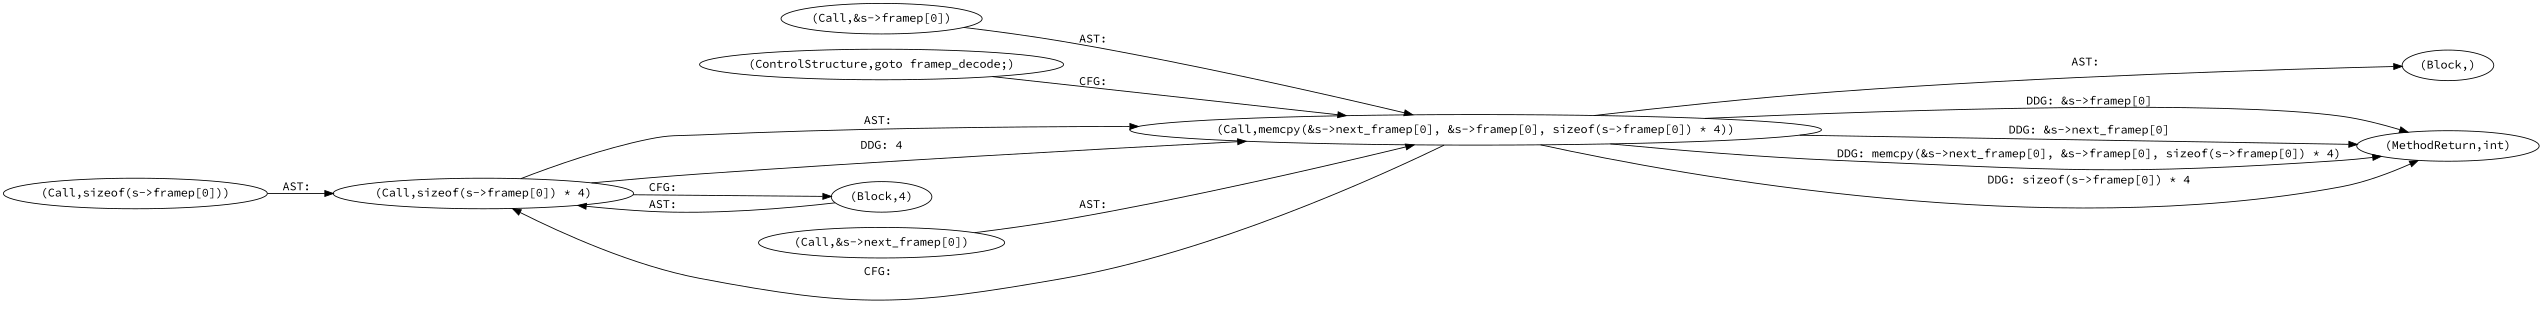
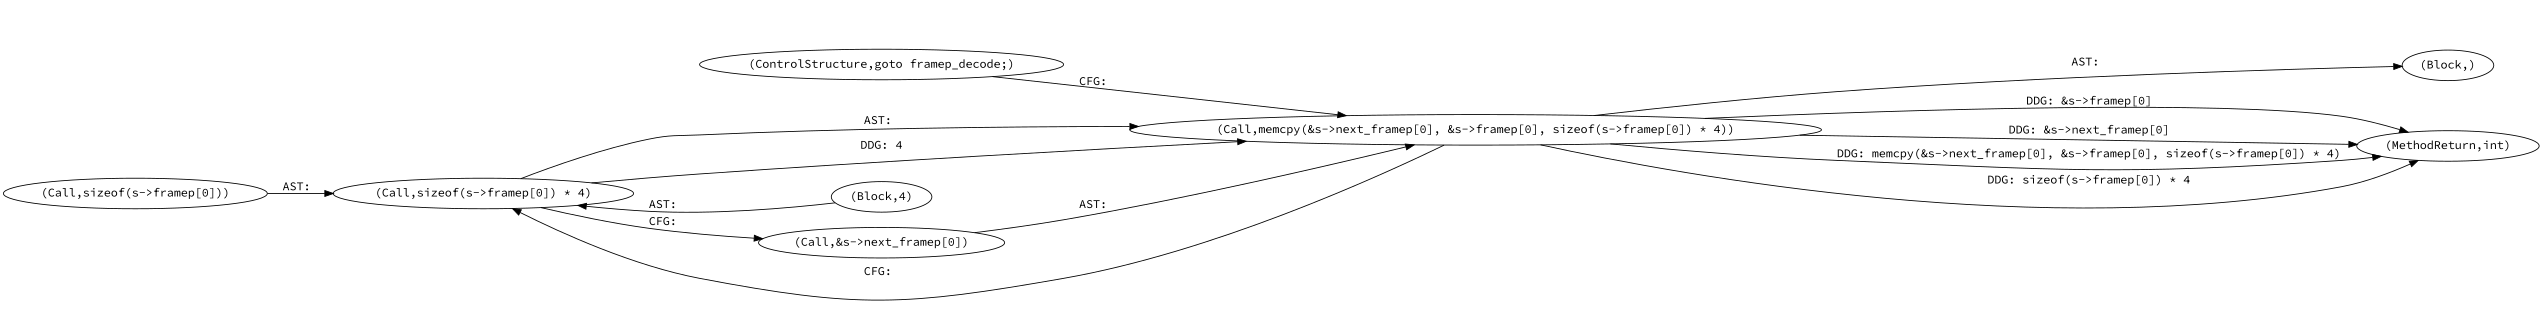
(882, 19) -> none
(728, 196) -> (647, 228)
